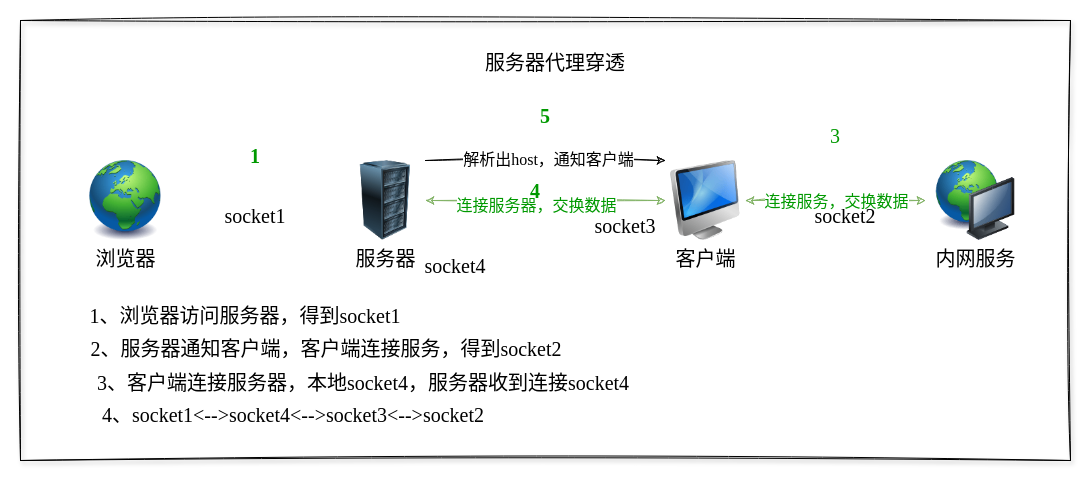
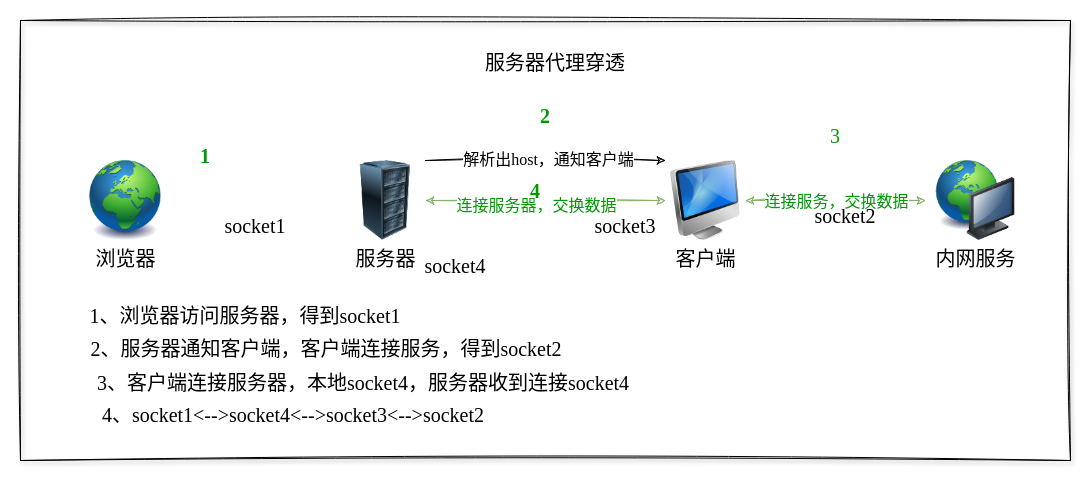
(546, 116) -> (546, 116)
(256, 156) -> (206, 156)
(256, 216) -> (256, 226)
